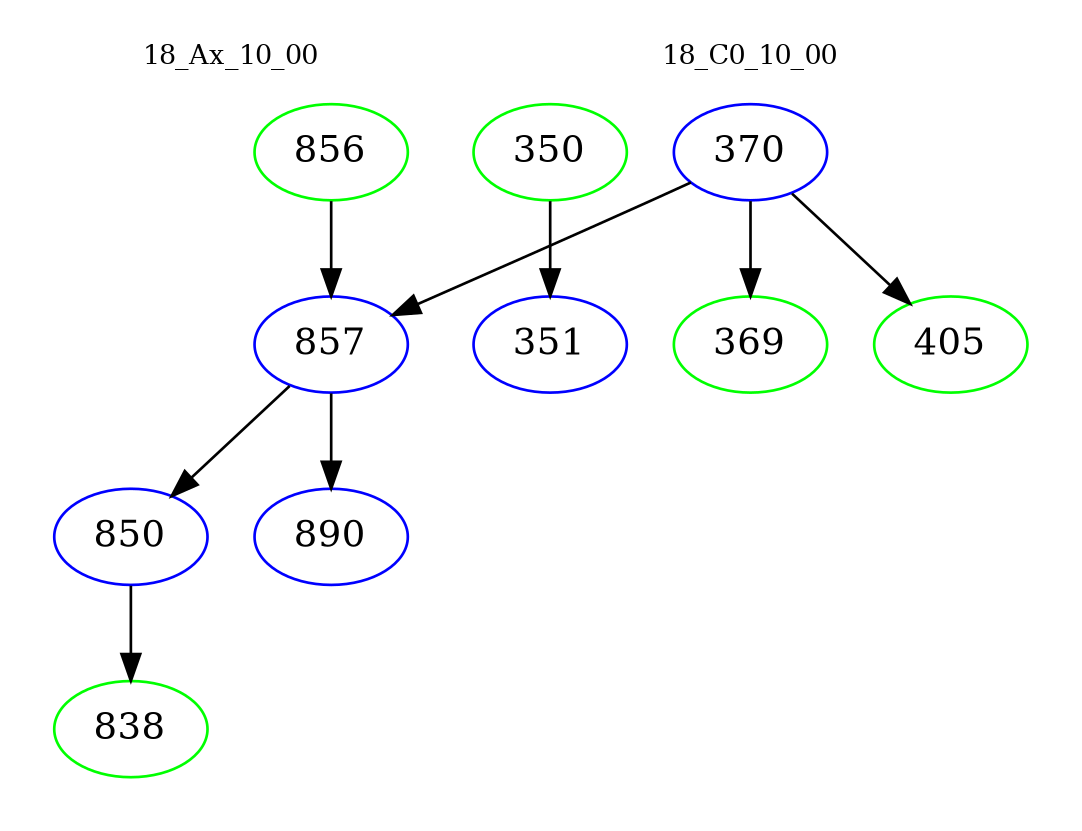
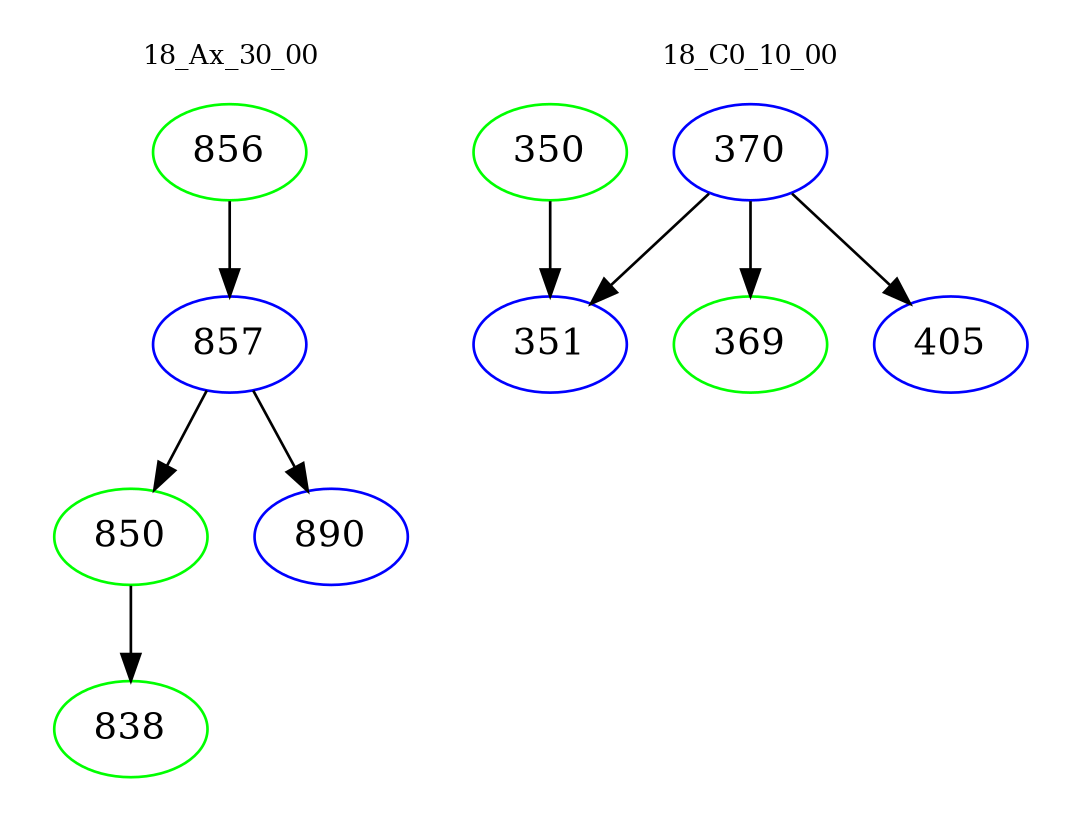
(231, 57) -> (231, 57)
(568, 238) -> (660, 239)
(951, 345) -> (951, 345)
(131, 537) -> (131, 537)
